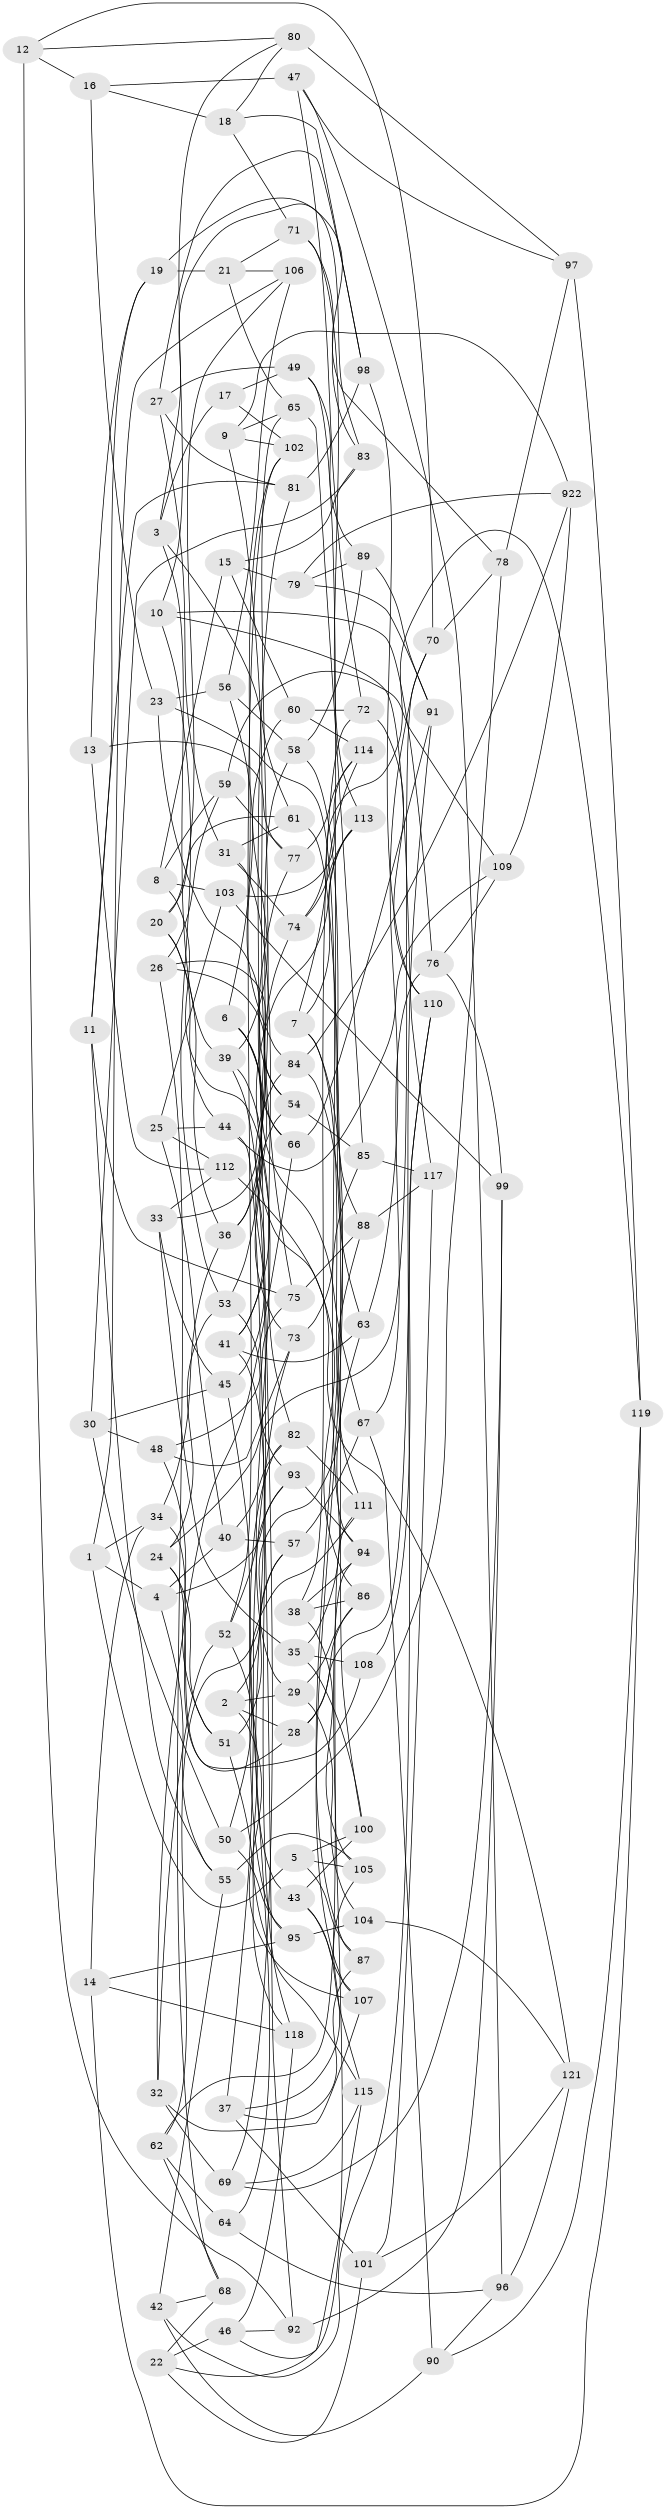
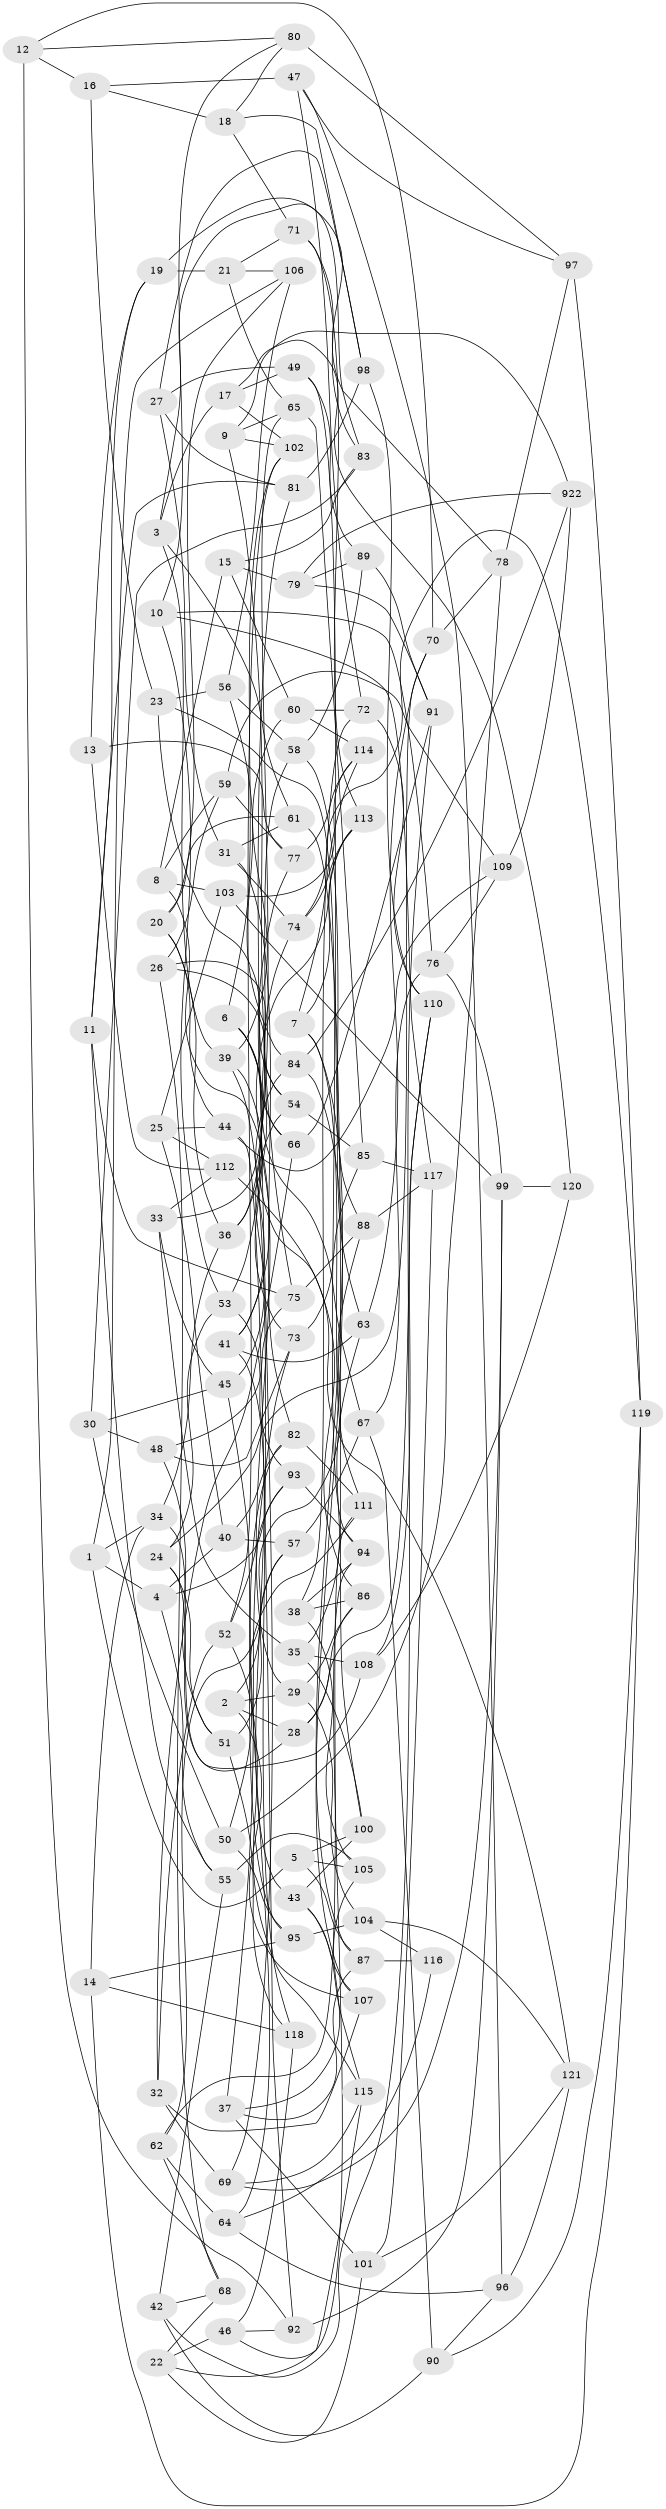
none -> (572, 1187)
none -> (433, 1961)
